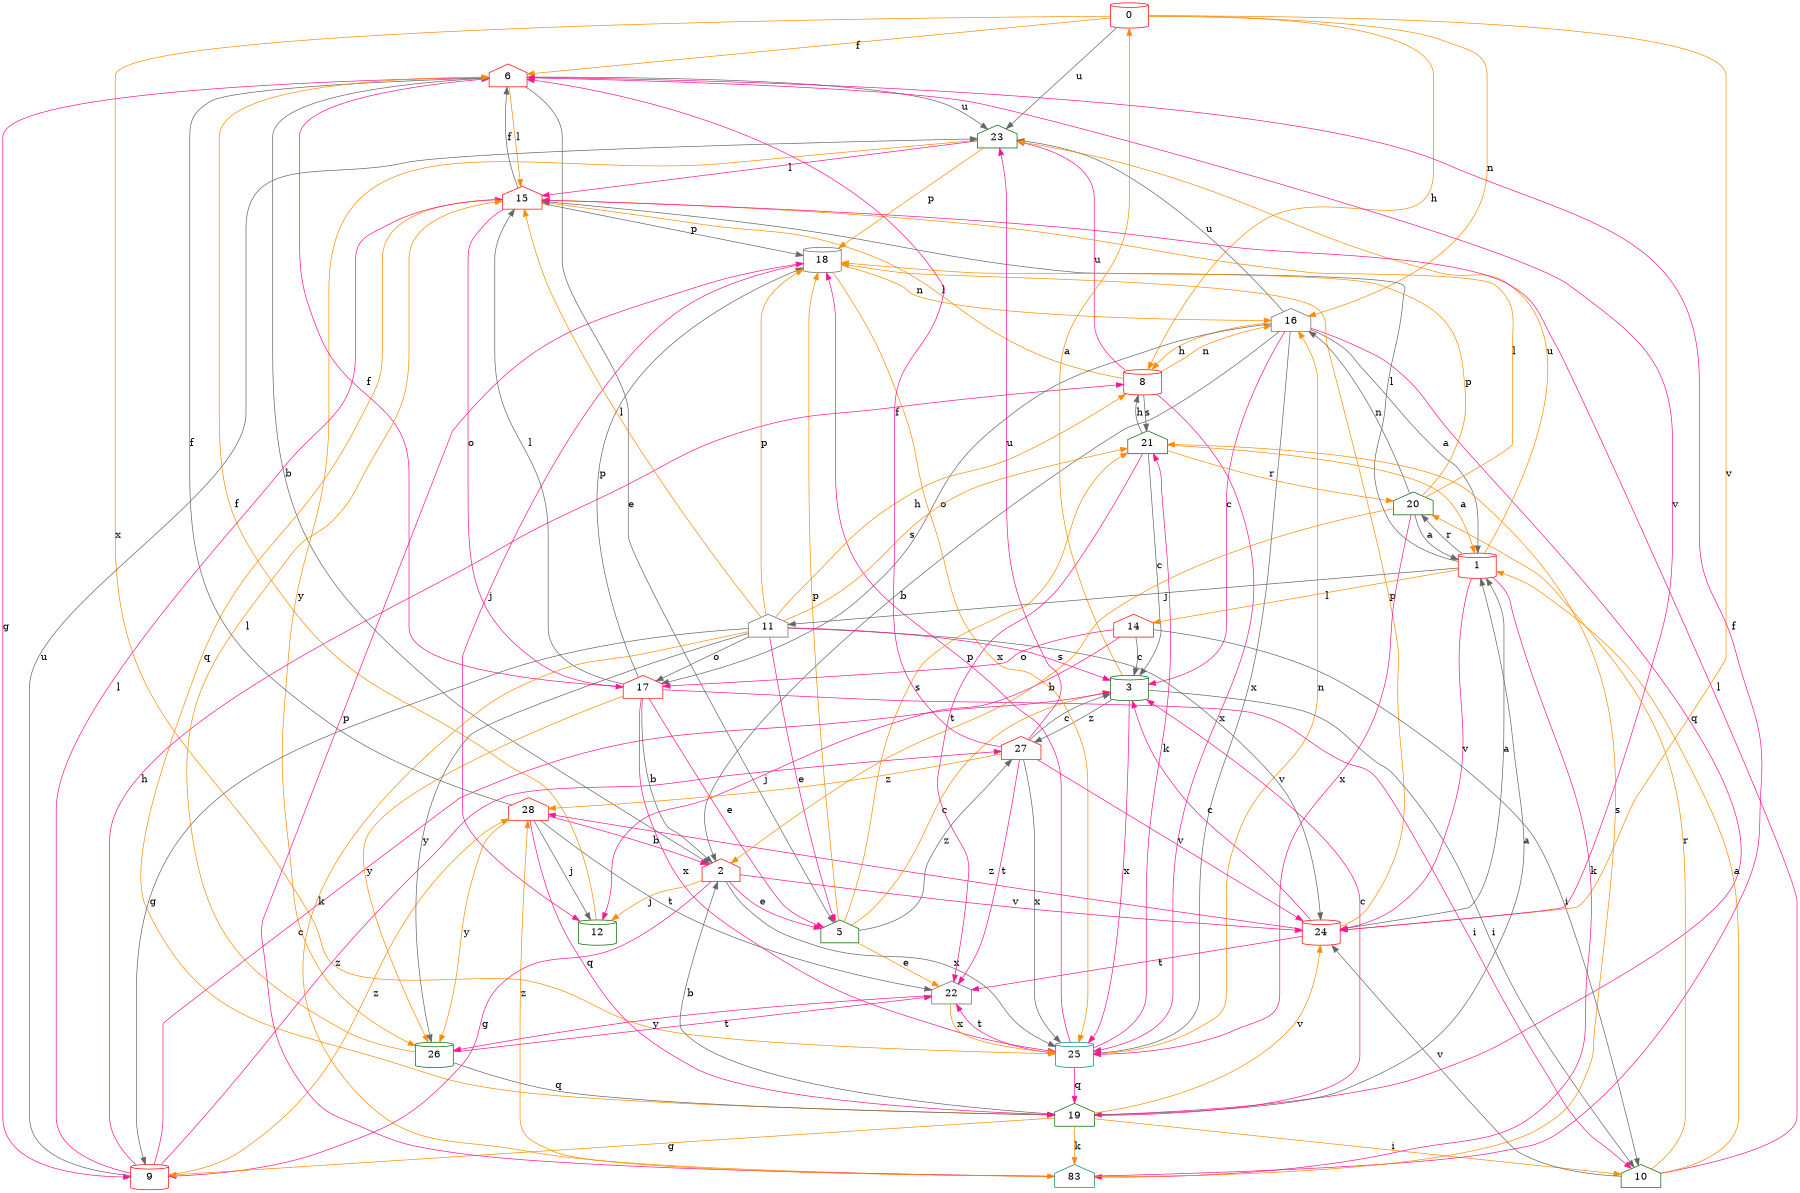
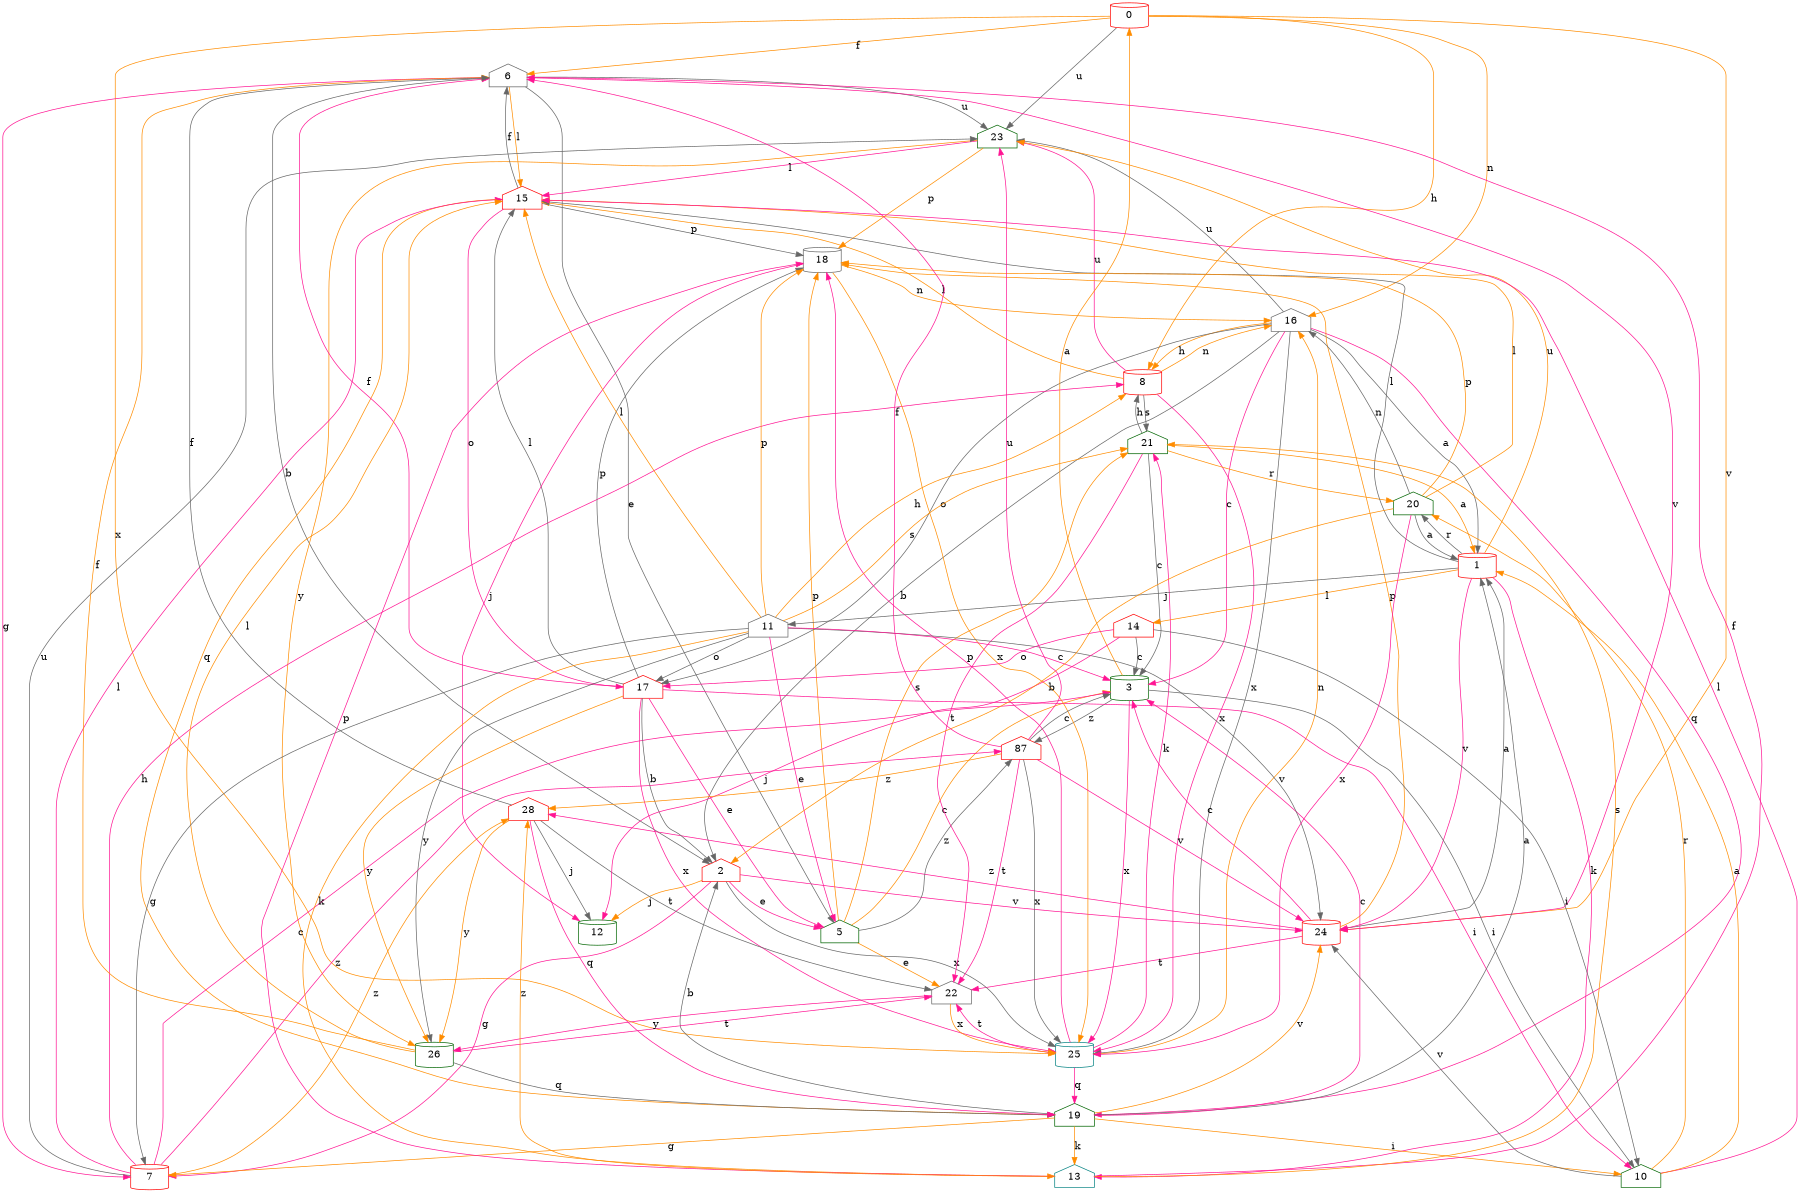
(508, 77) -> (508, 77)
(229, 500) -> (98, 535)
(1060, 657) -> (1060, 657)
(1021, 749) -> (1021, 749)
(629, 838) -> none
(150, 1177) -> (150, 1177)
(1075, 1177) -> (1075, 1177)
